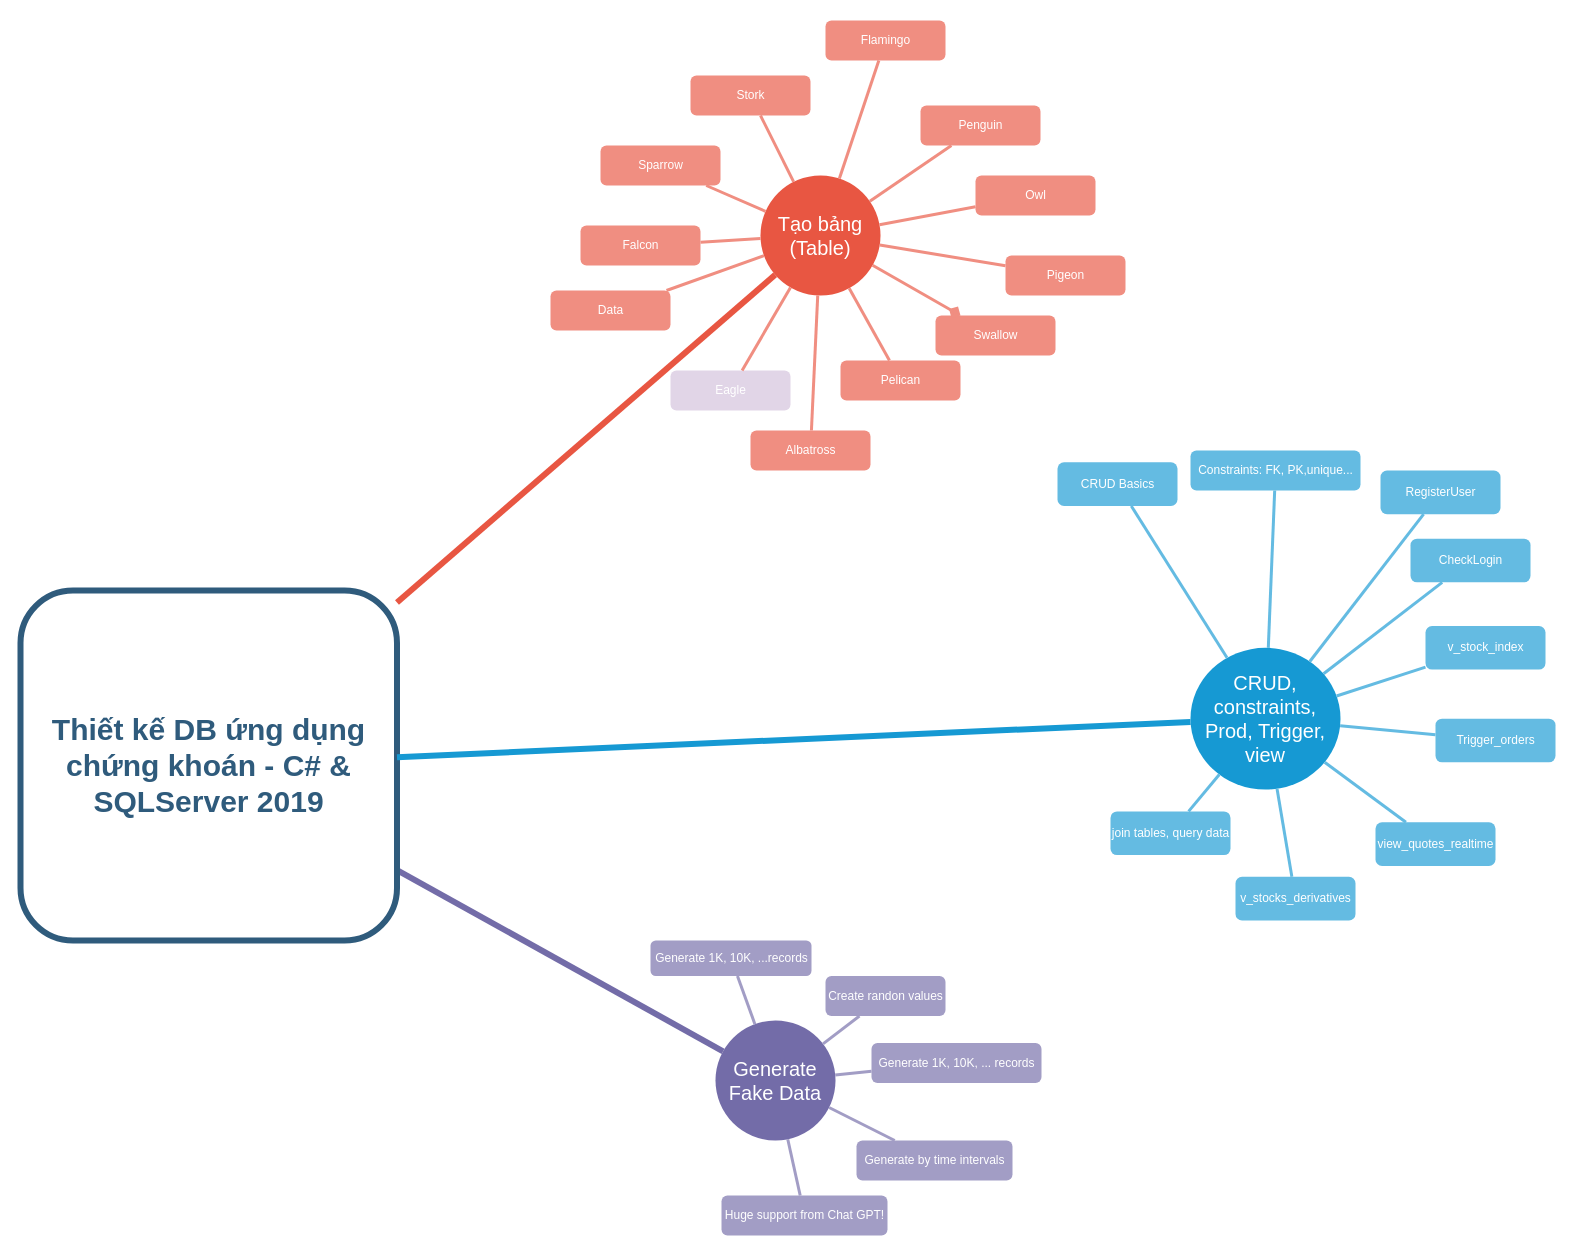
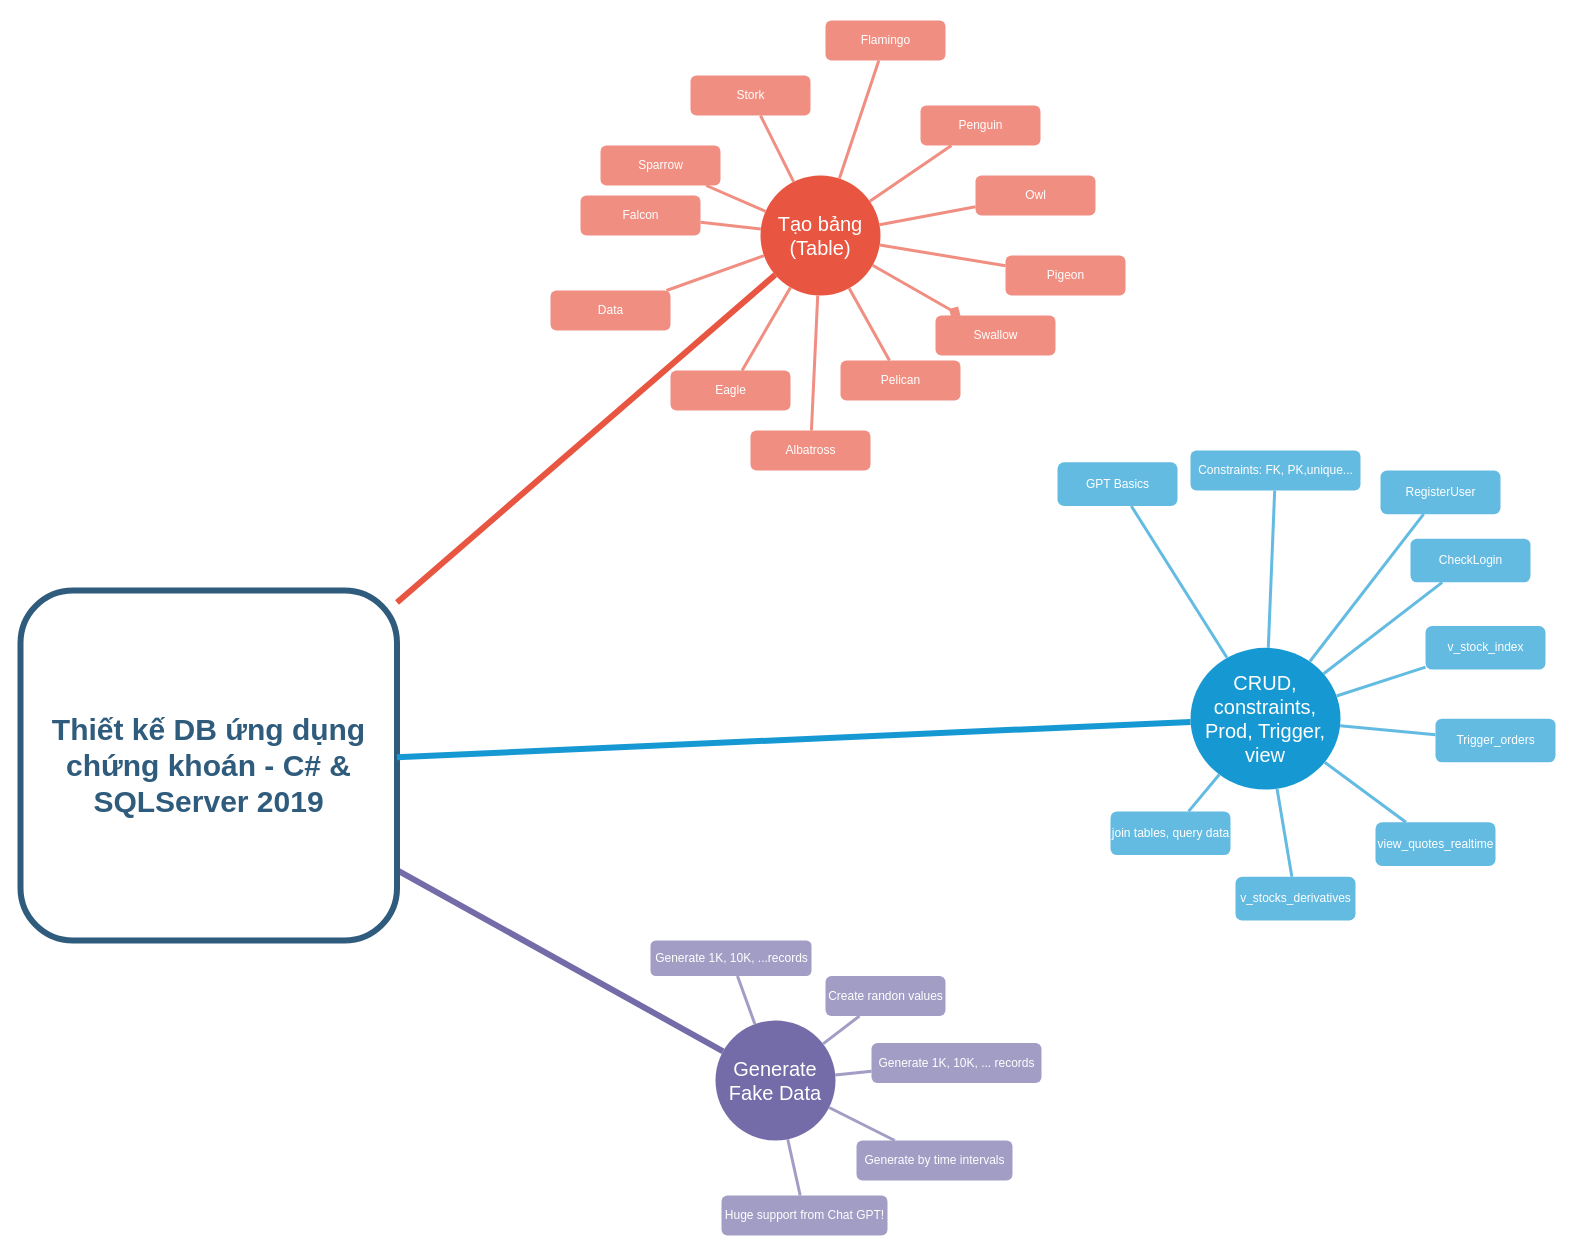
(641, 246) -> (641, 216)
(731, 391) -> (731, 391)
(1118, 485) -> (1118, 485)
